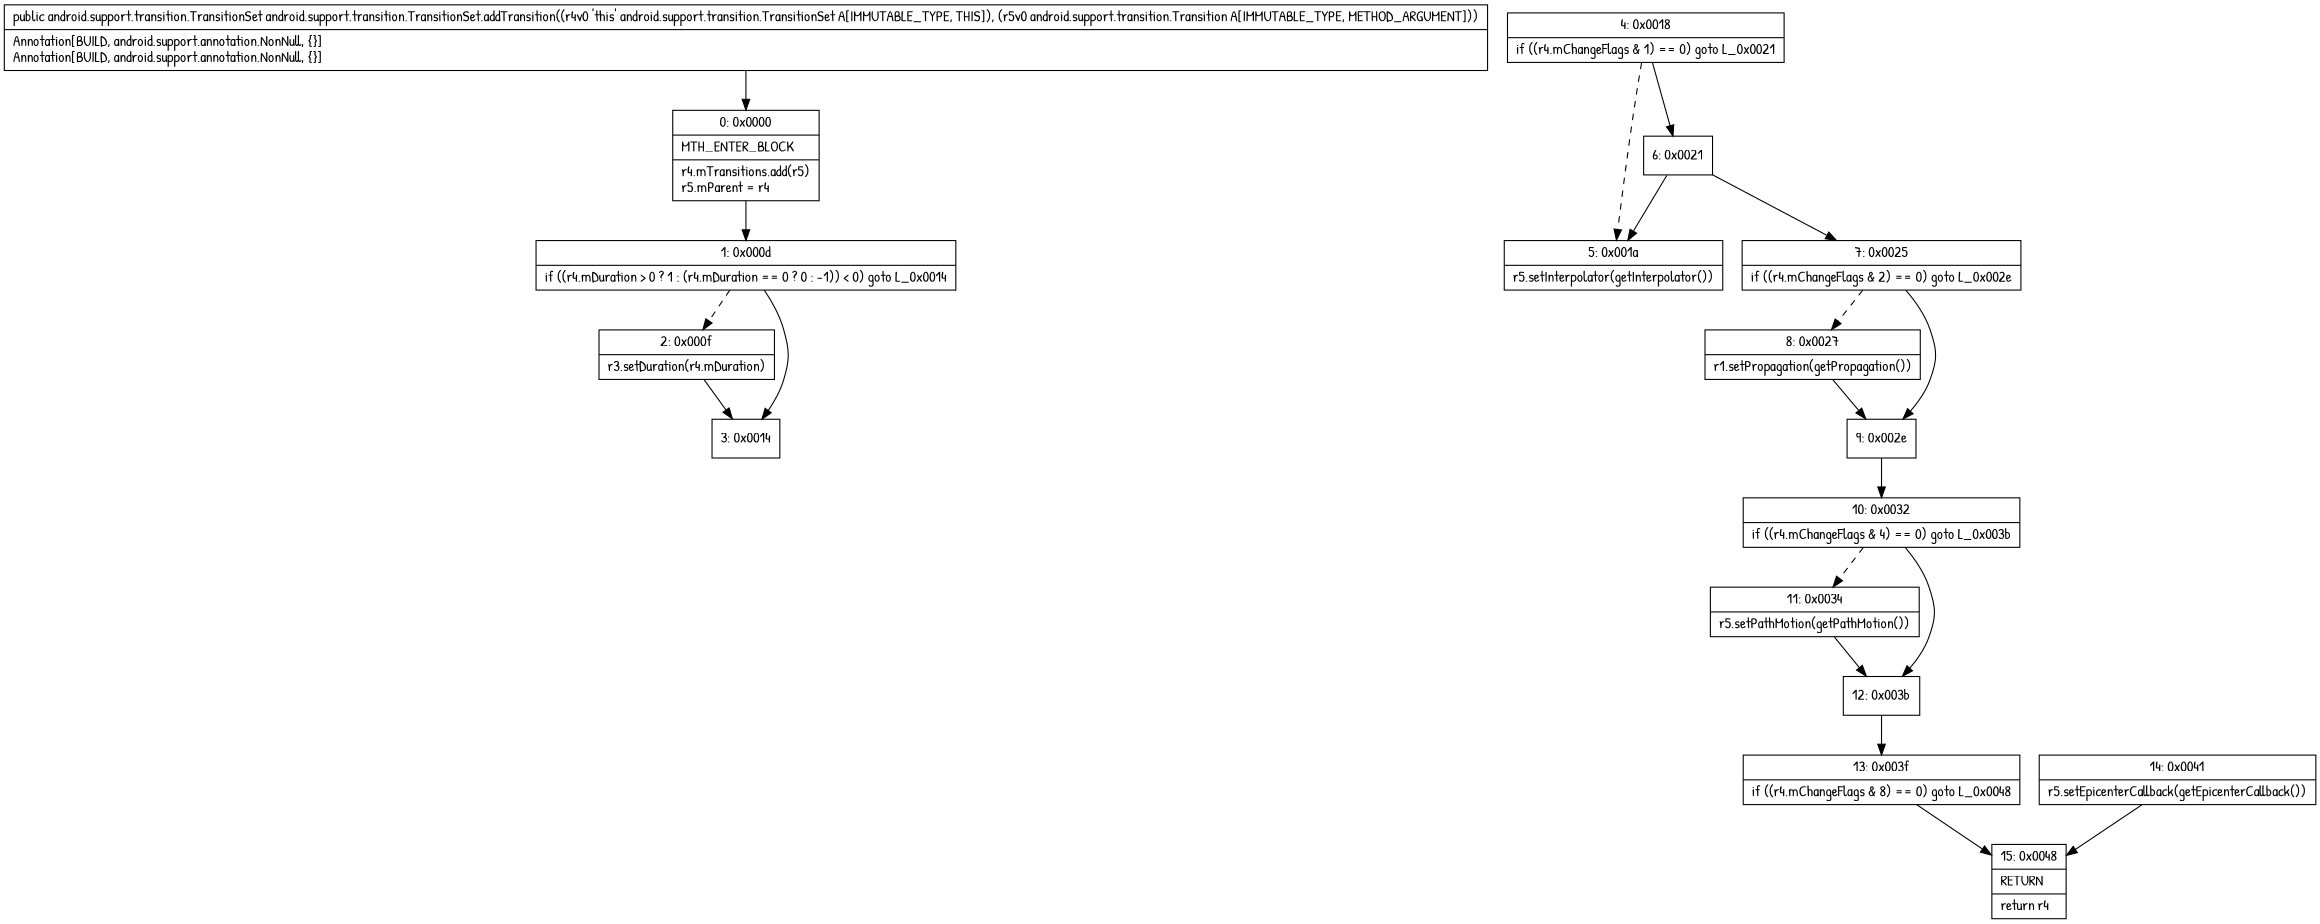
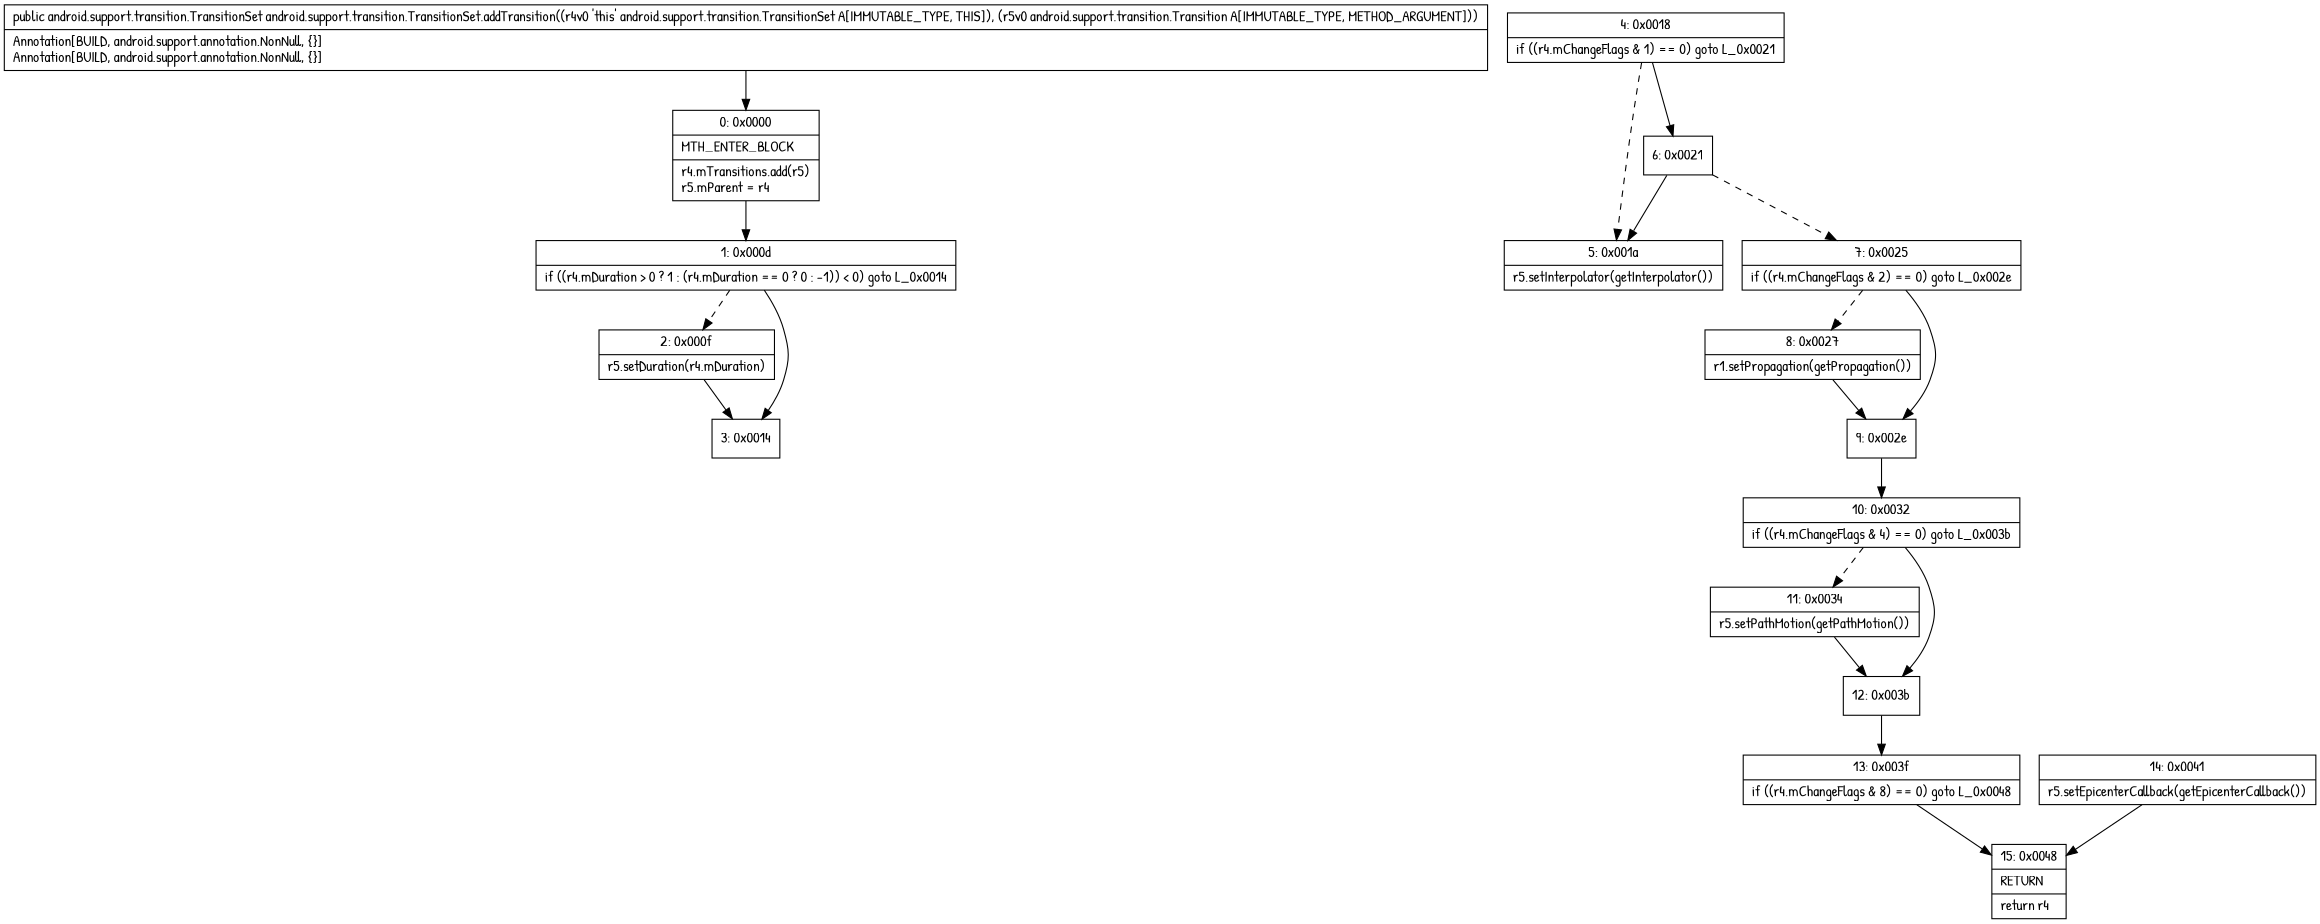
(1770, 205) -> (1770, 205)
(687, 367) -> (687, 367)
